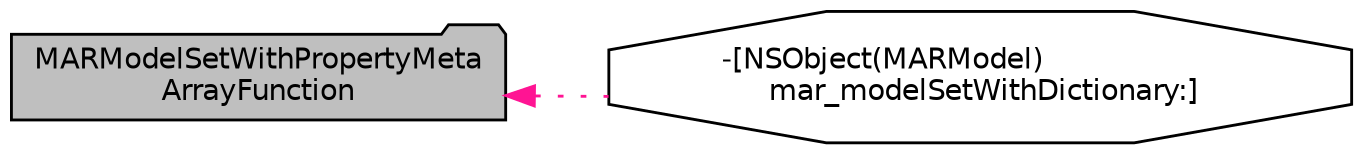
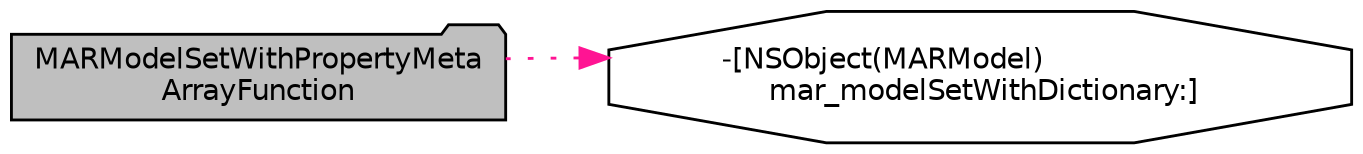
(572, 96) -> (543, 58)
